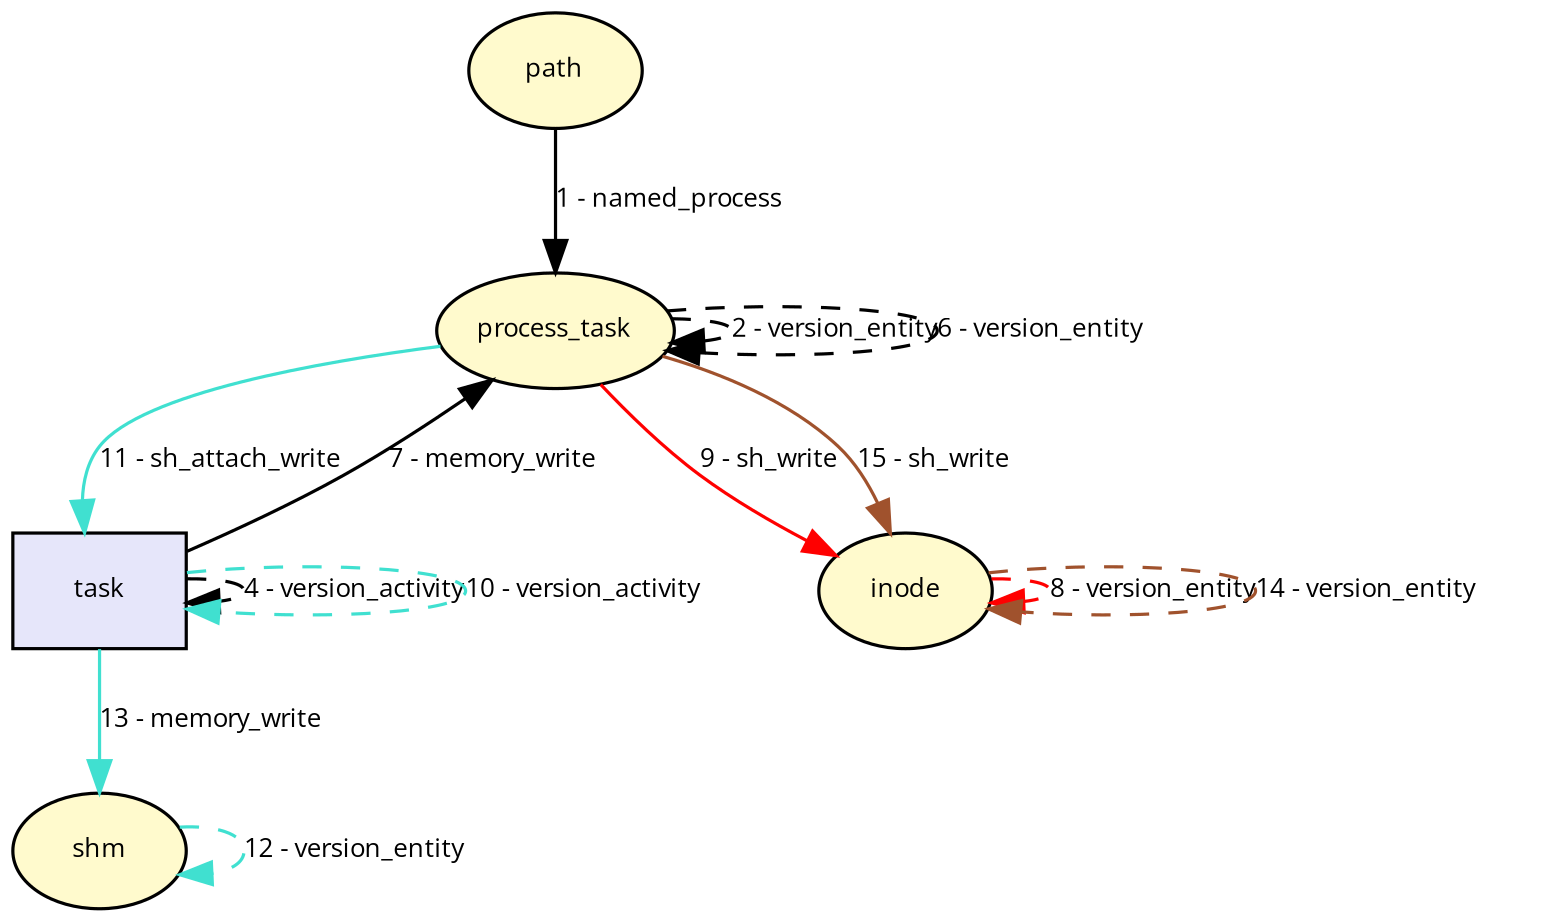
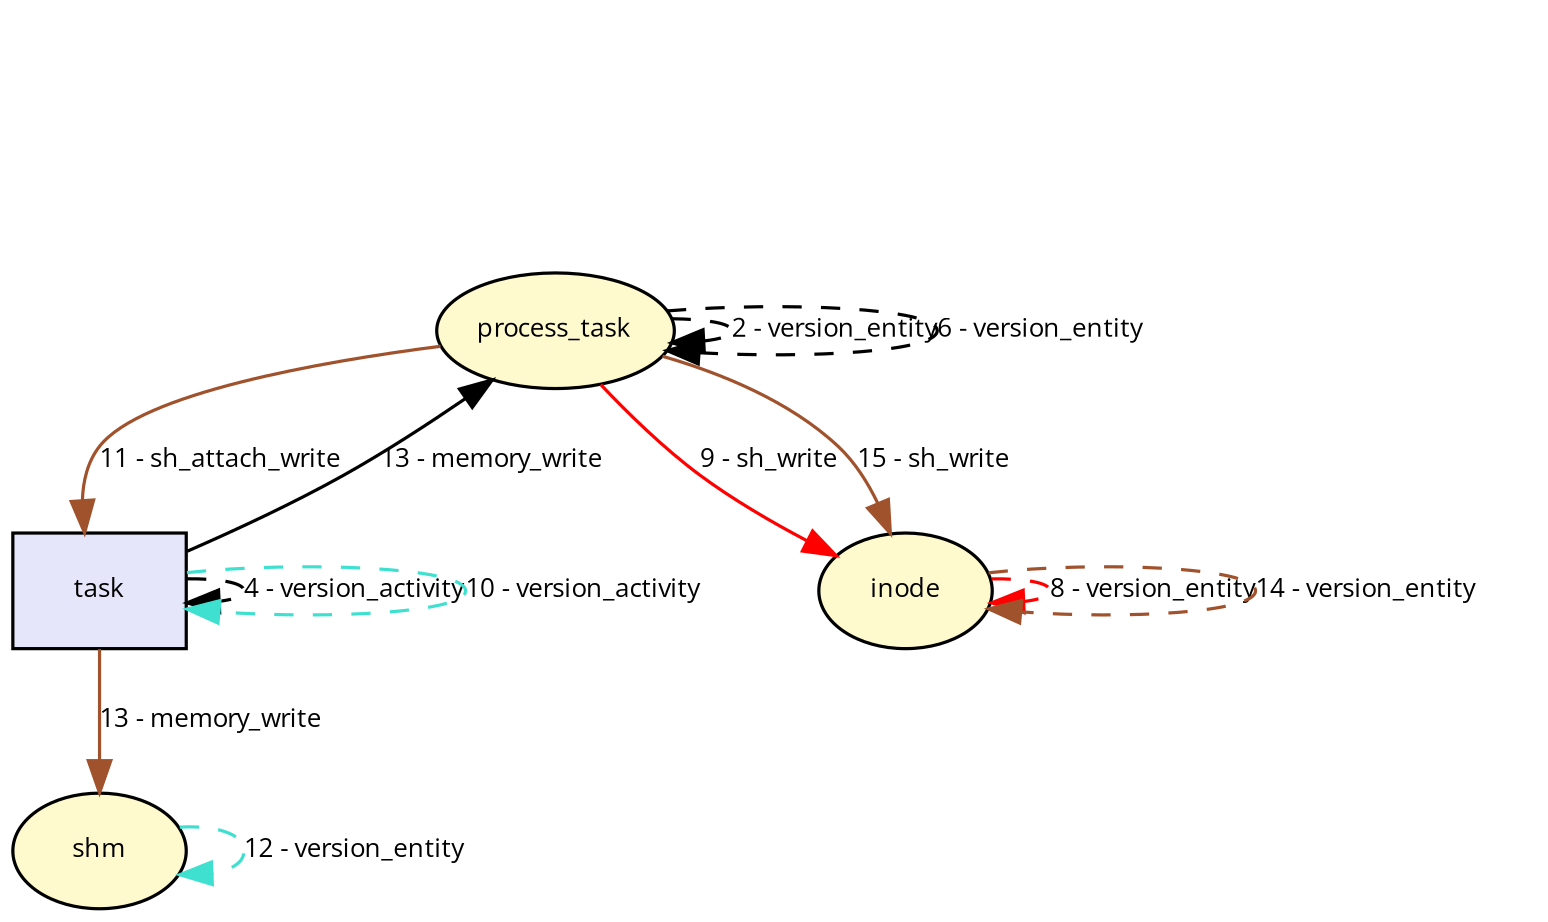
(556, 71) -> none
(235, 384) -> (235, 384)
(493, 461) -> (493, 461)
(100, 705) -> (100, 705)
